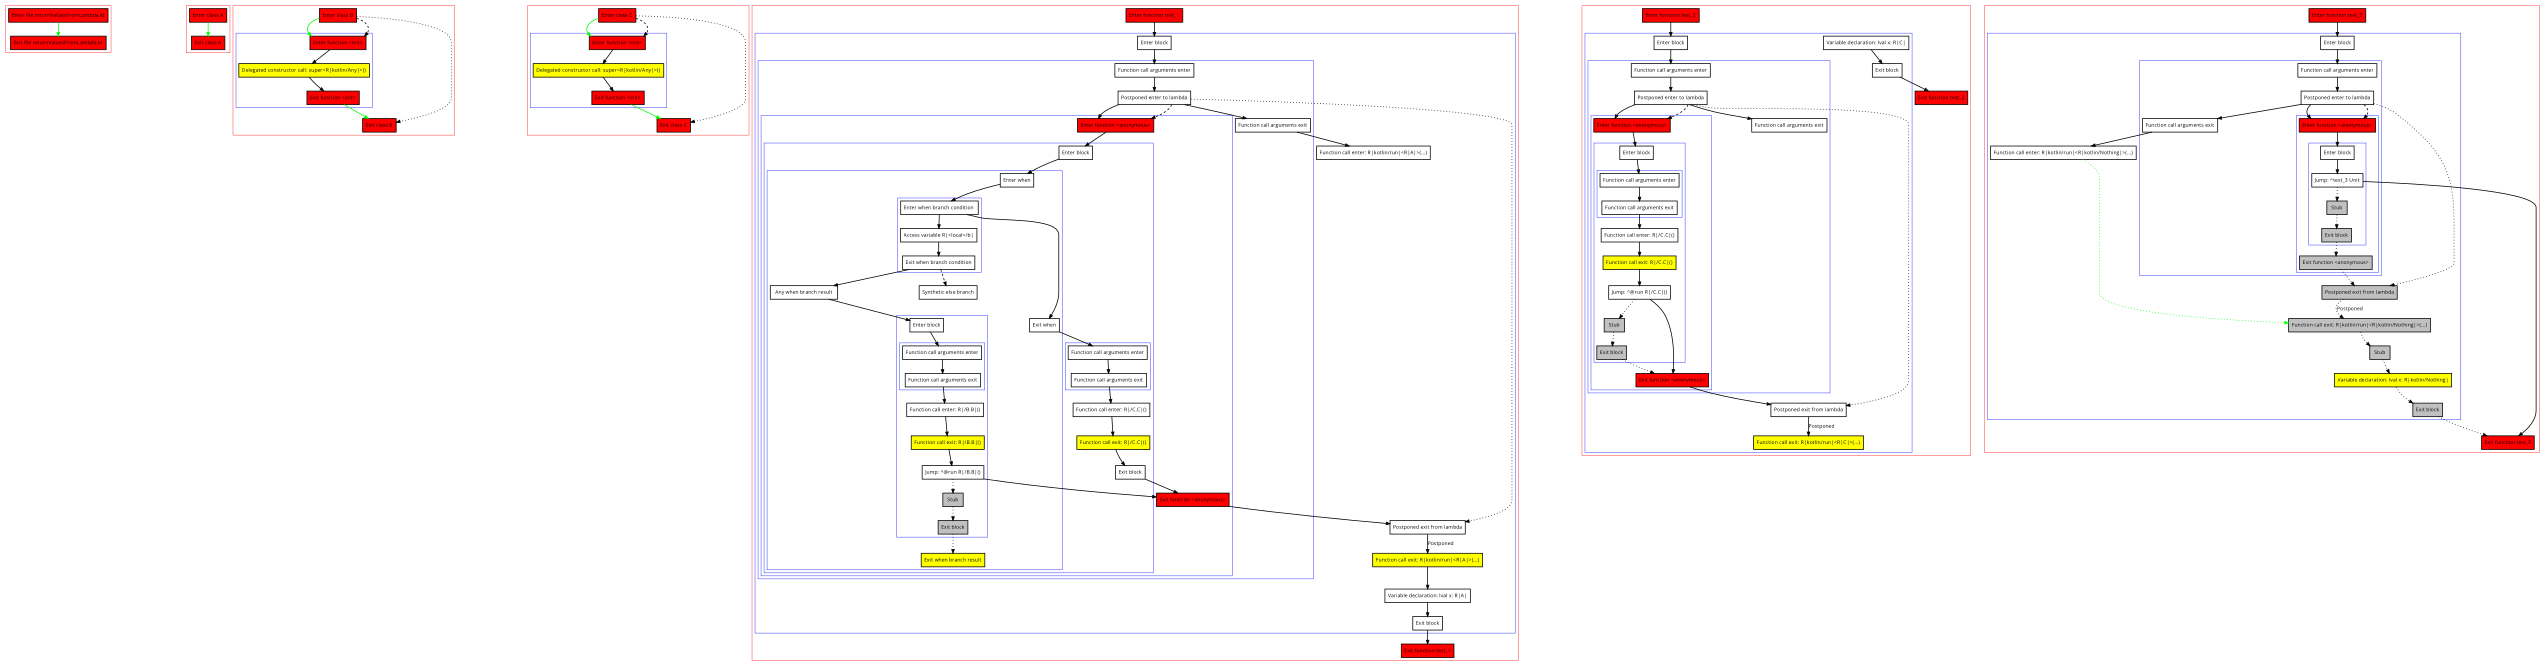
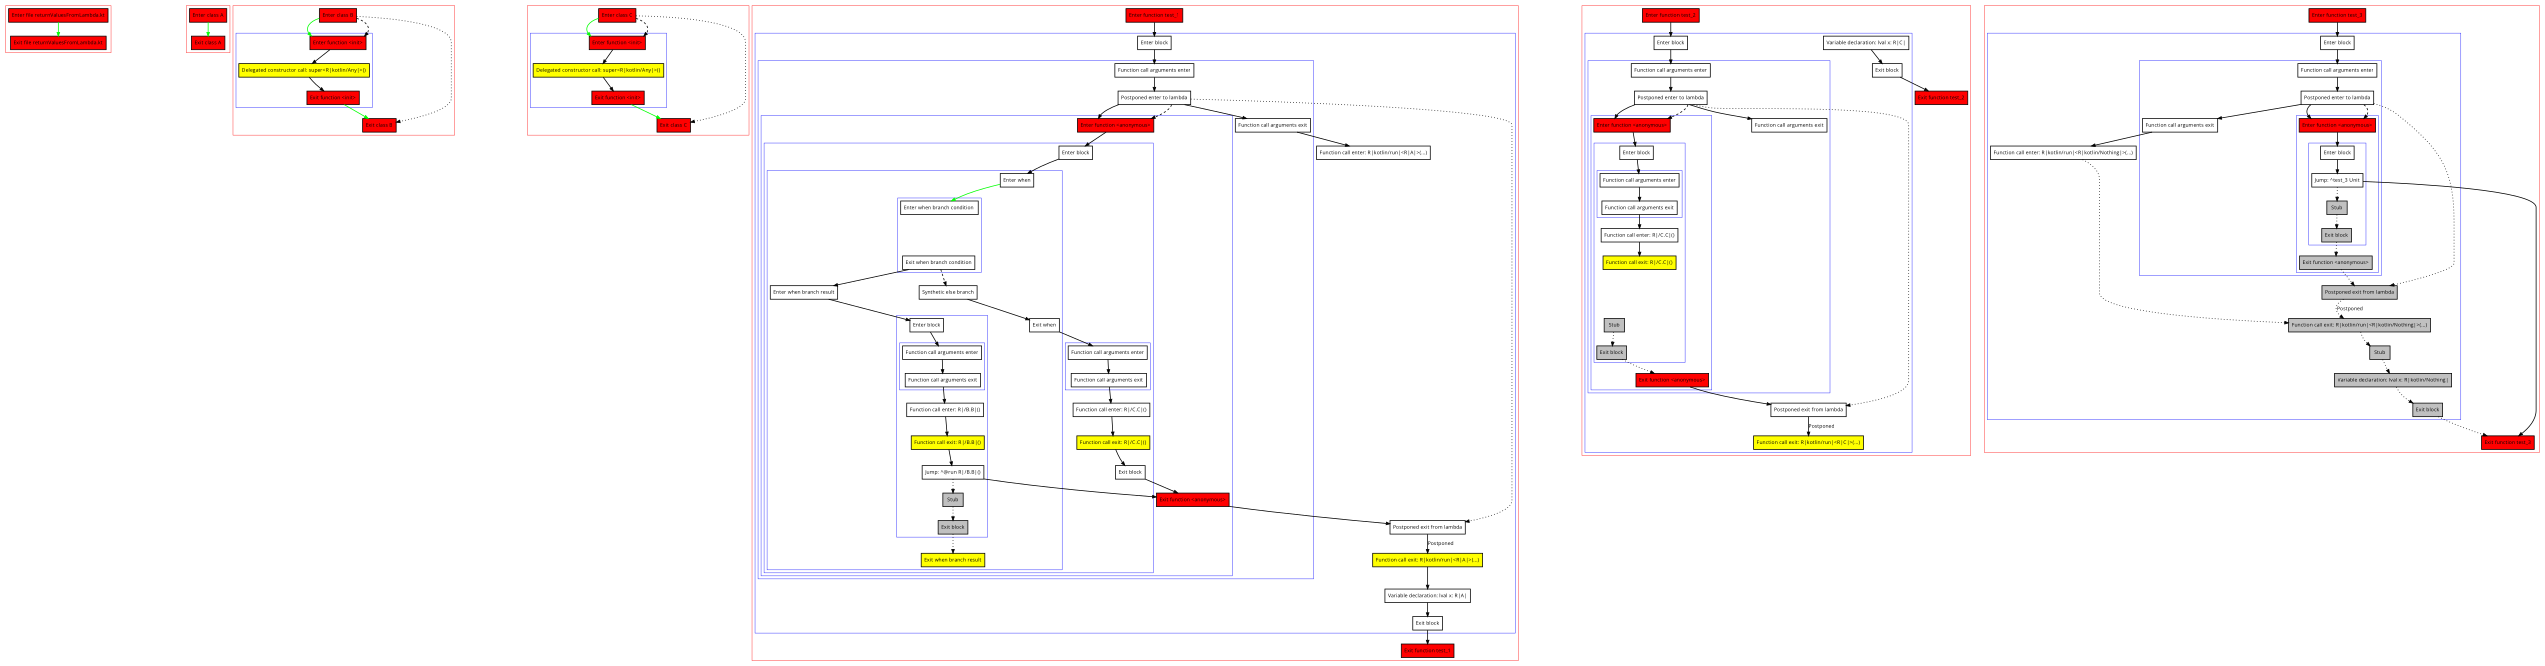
(977, 191) -> (977, 191)
(1055, 228) -> (997, 309)
(939, 235) -> none
(804, 292) -> (804, 292)
(1640, 292) -> none
(2120, 306) -> (2120, 306)
(2393, 380) -> (2393, 380)
